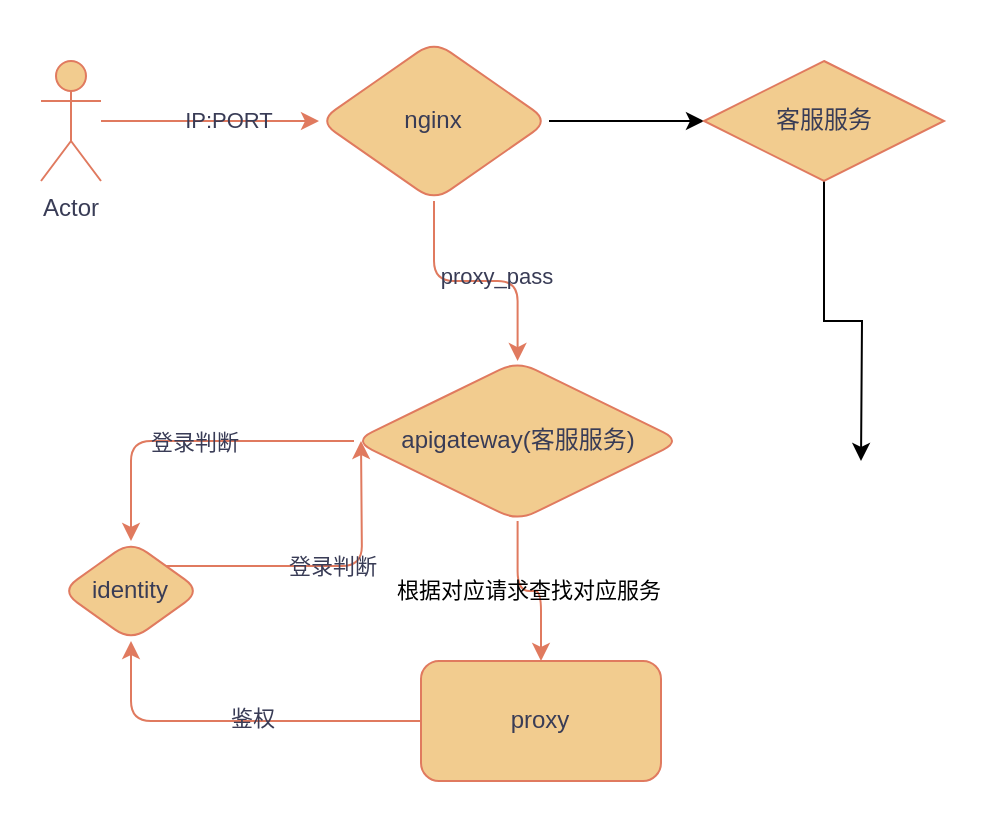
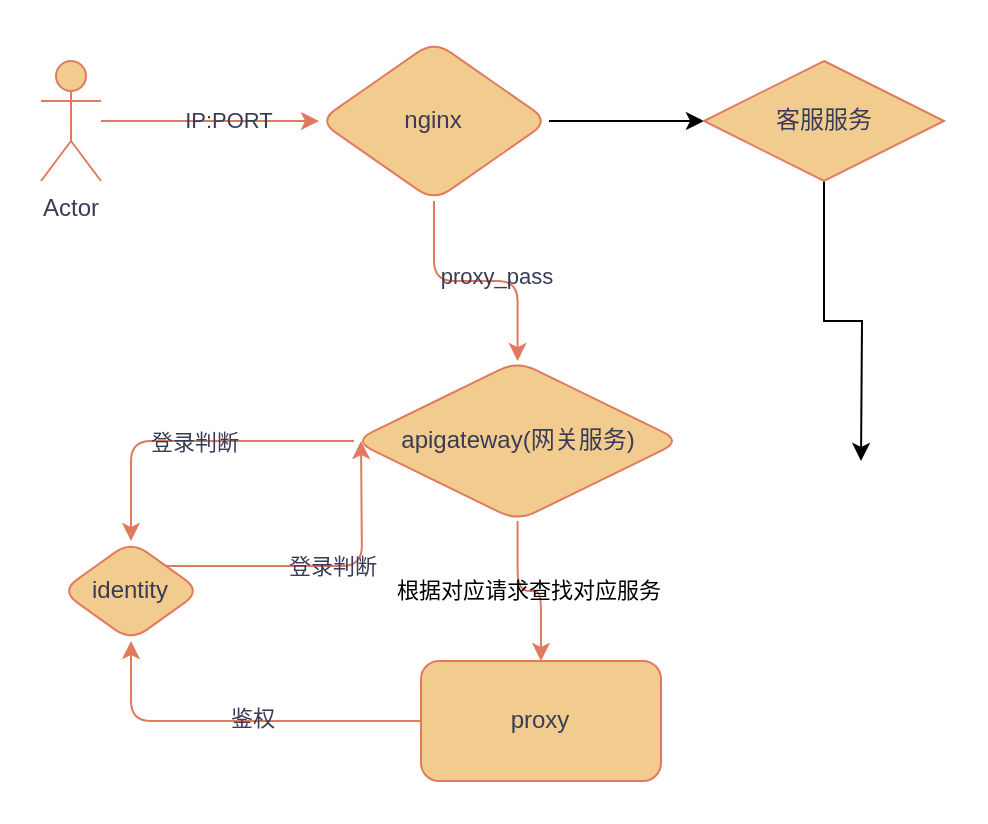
(519, 441) -> (519, 441)
